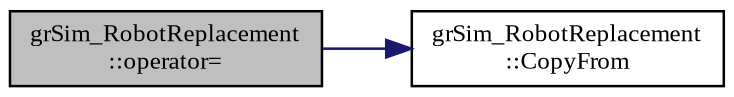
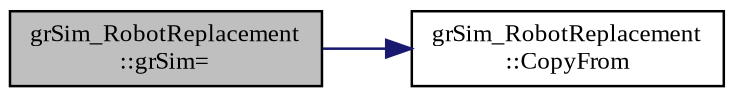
(166, 49) -> (166, 49)
